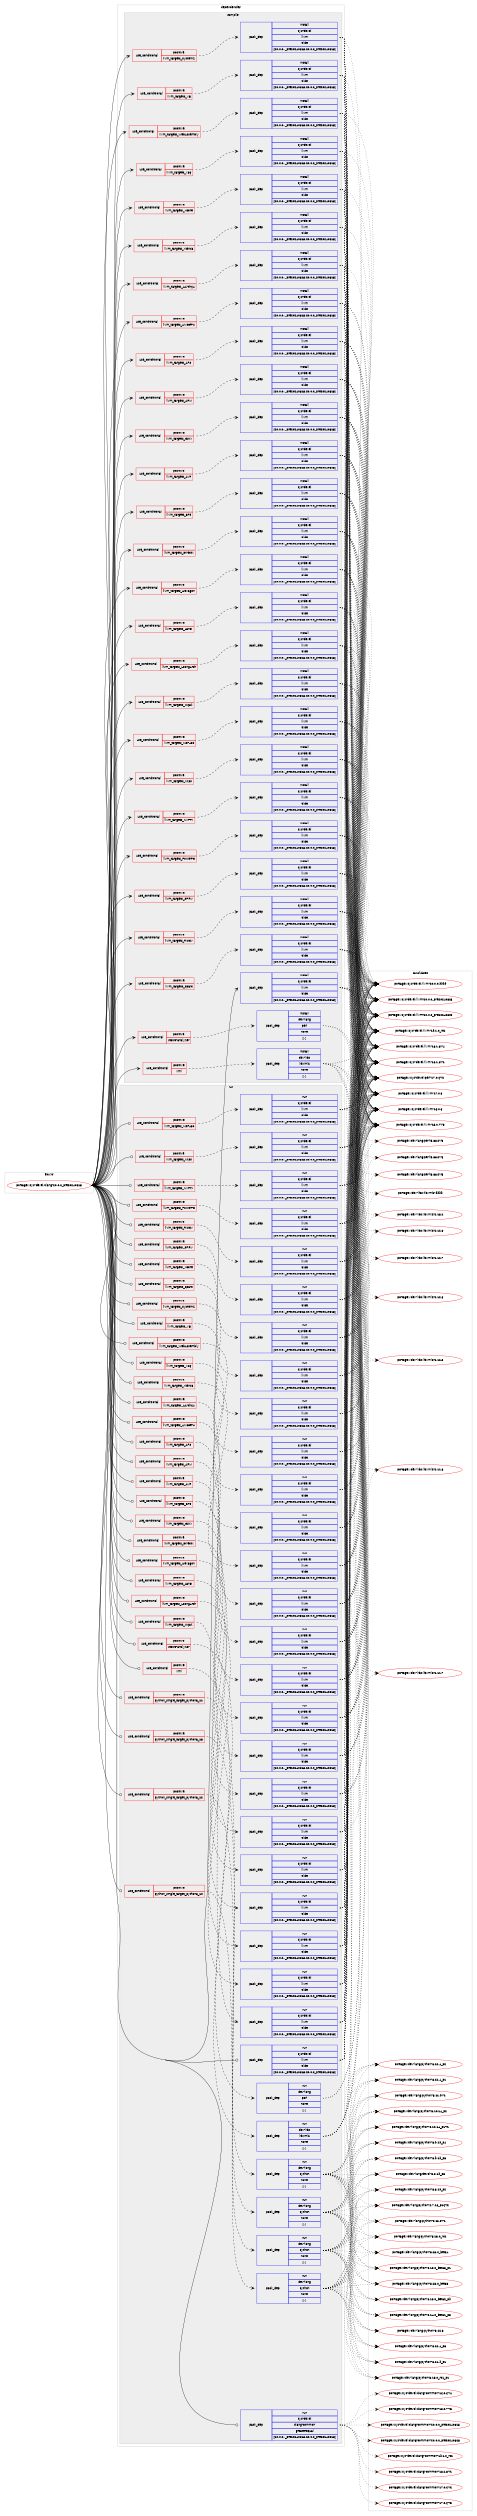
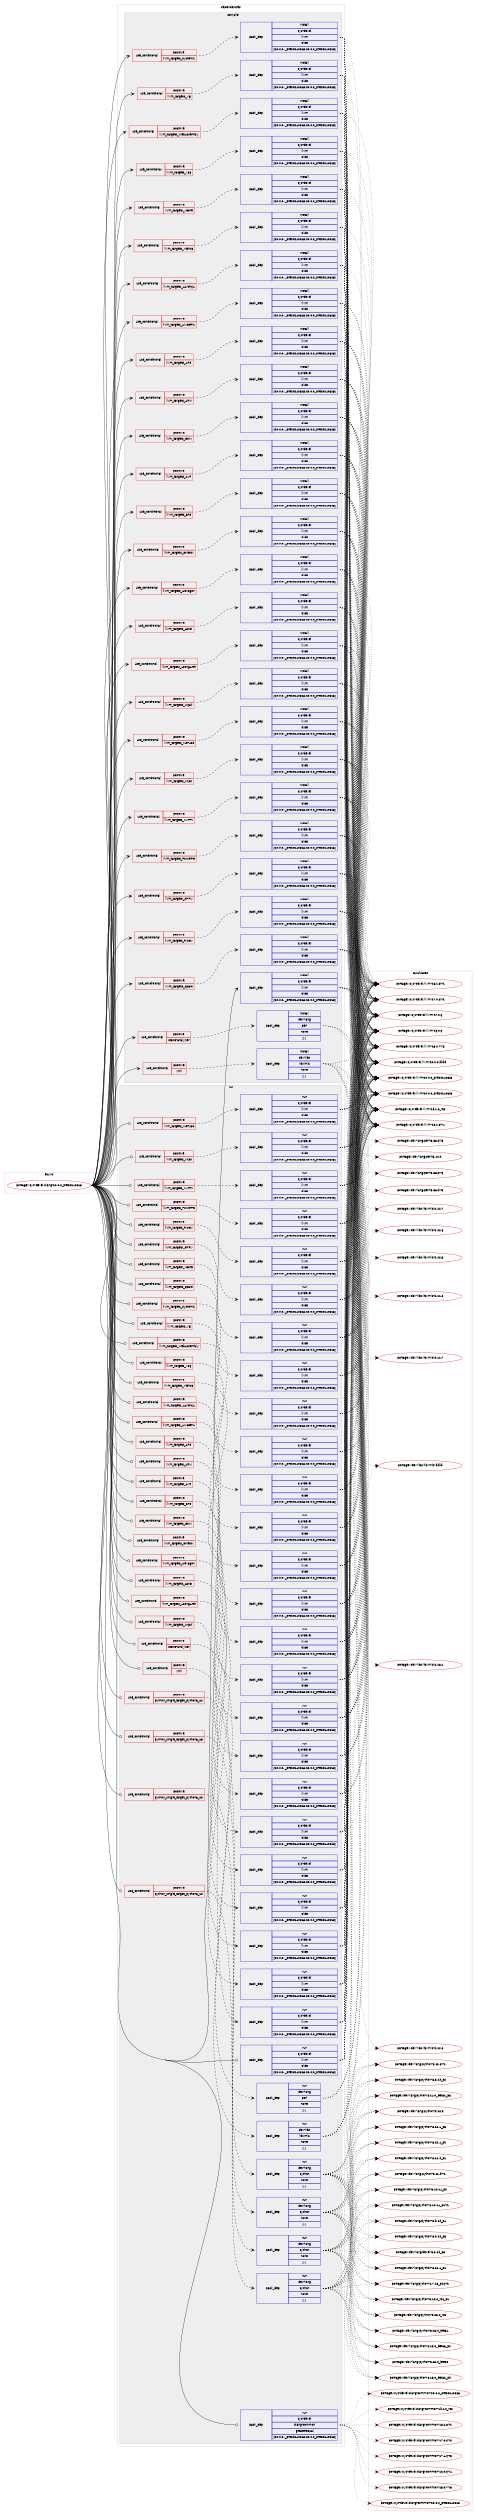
(420, 1078) -> (420, 1000)
none -> (420, 1157)
(420, 2503) -> (420, 2456)
